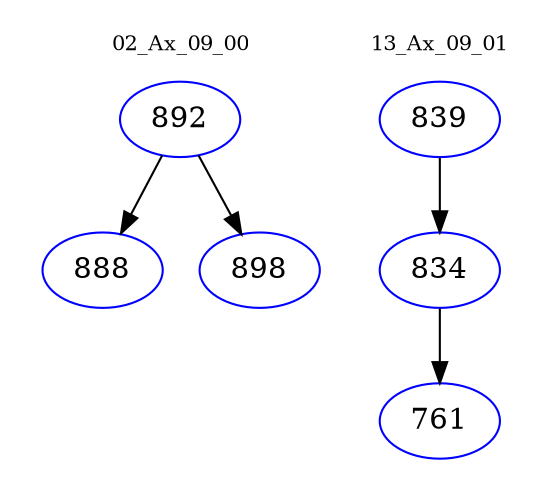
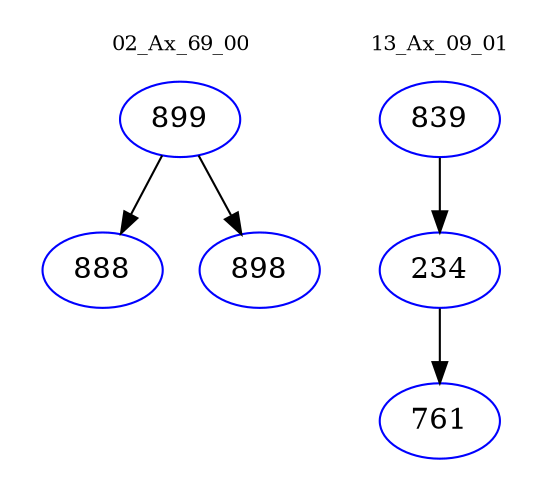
(181, 45) -> (181, 45)
(180, 119) -> (180, 119)
(440, 270) -> (440, 270)
